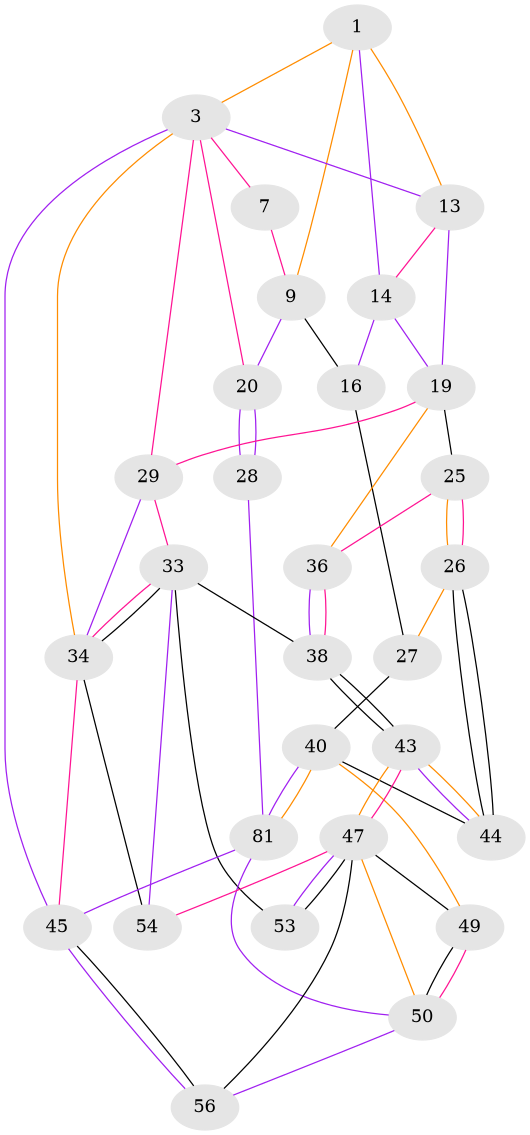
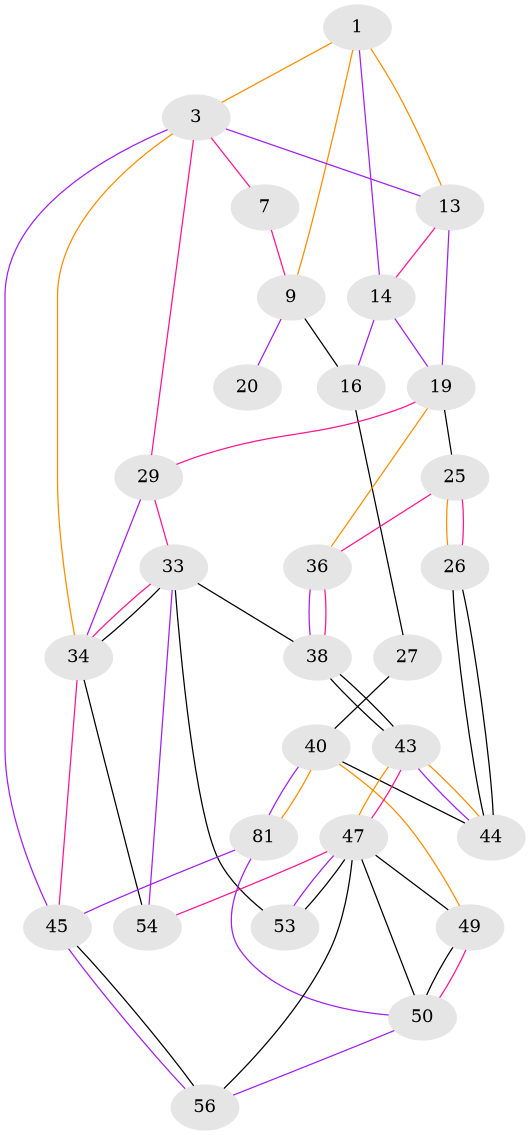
(222, 253) -> none
(248, 478) -> none
(431, 613) -> none
(388, 927) -> (388, 927)
